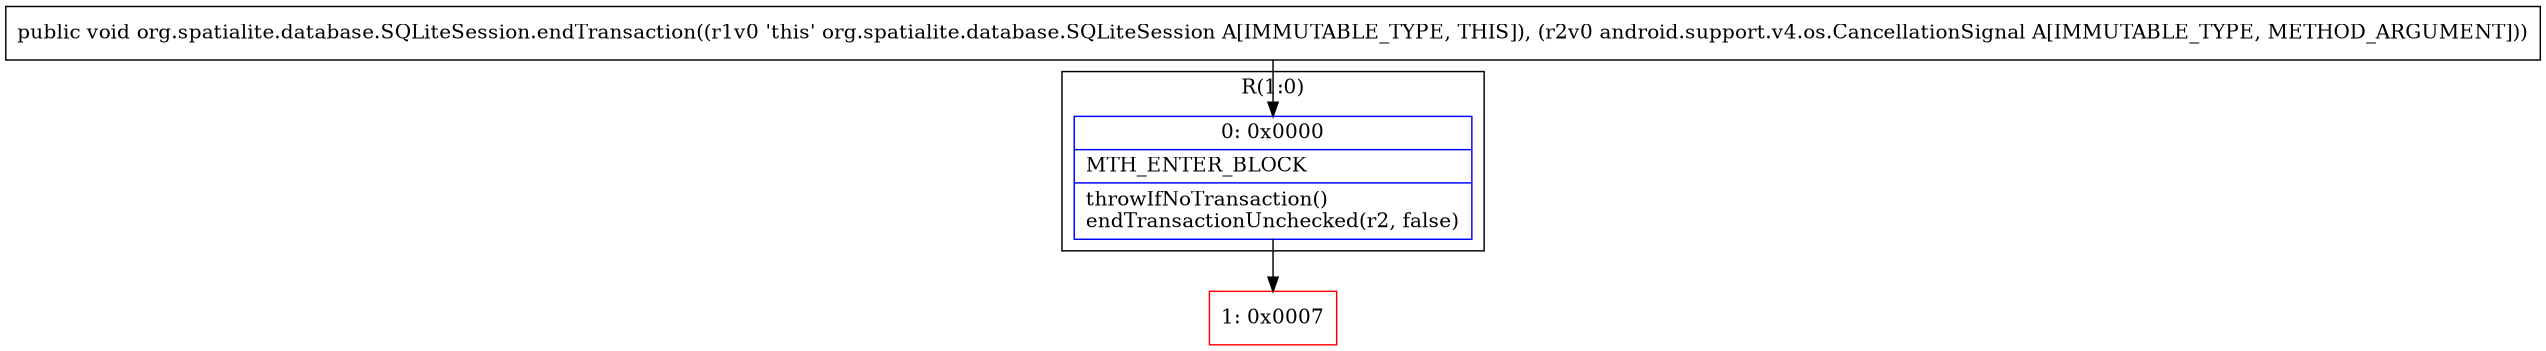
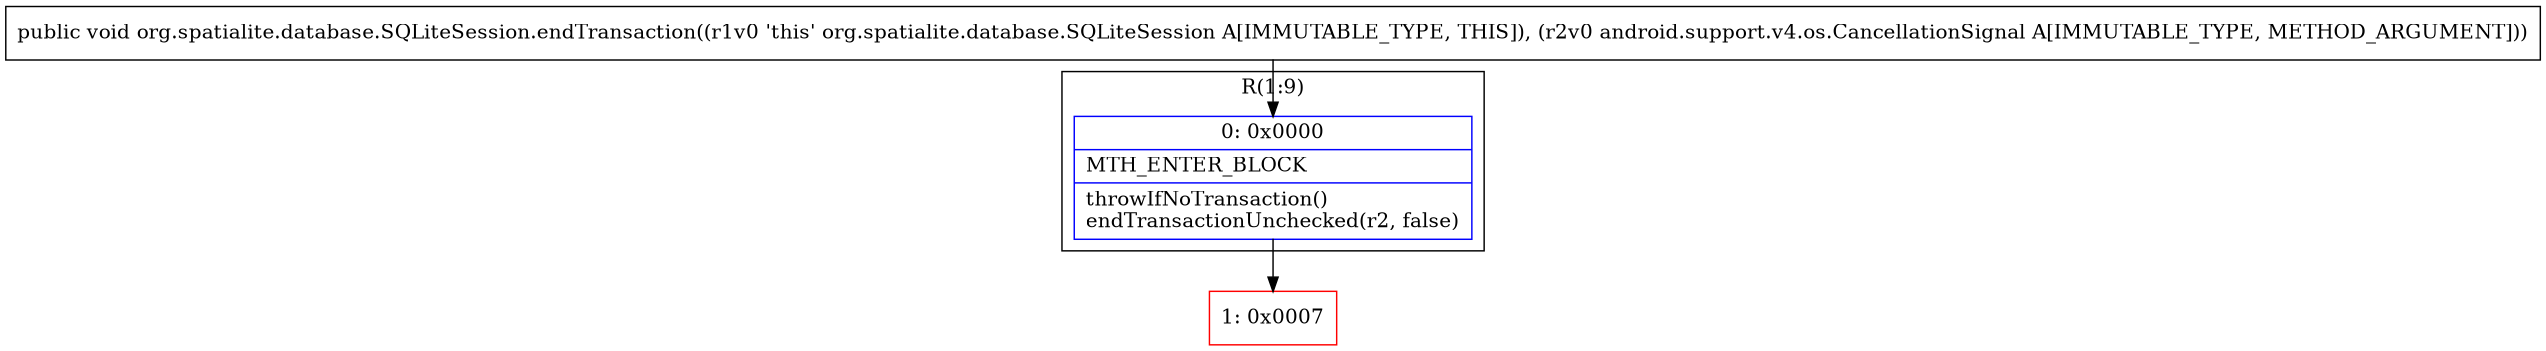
(1273, 88) -> (1273, 88)
